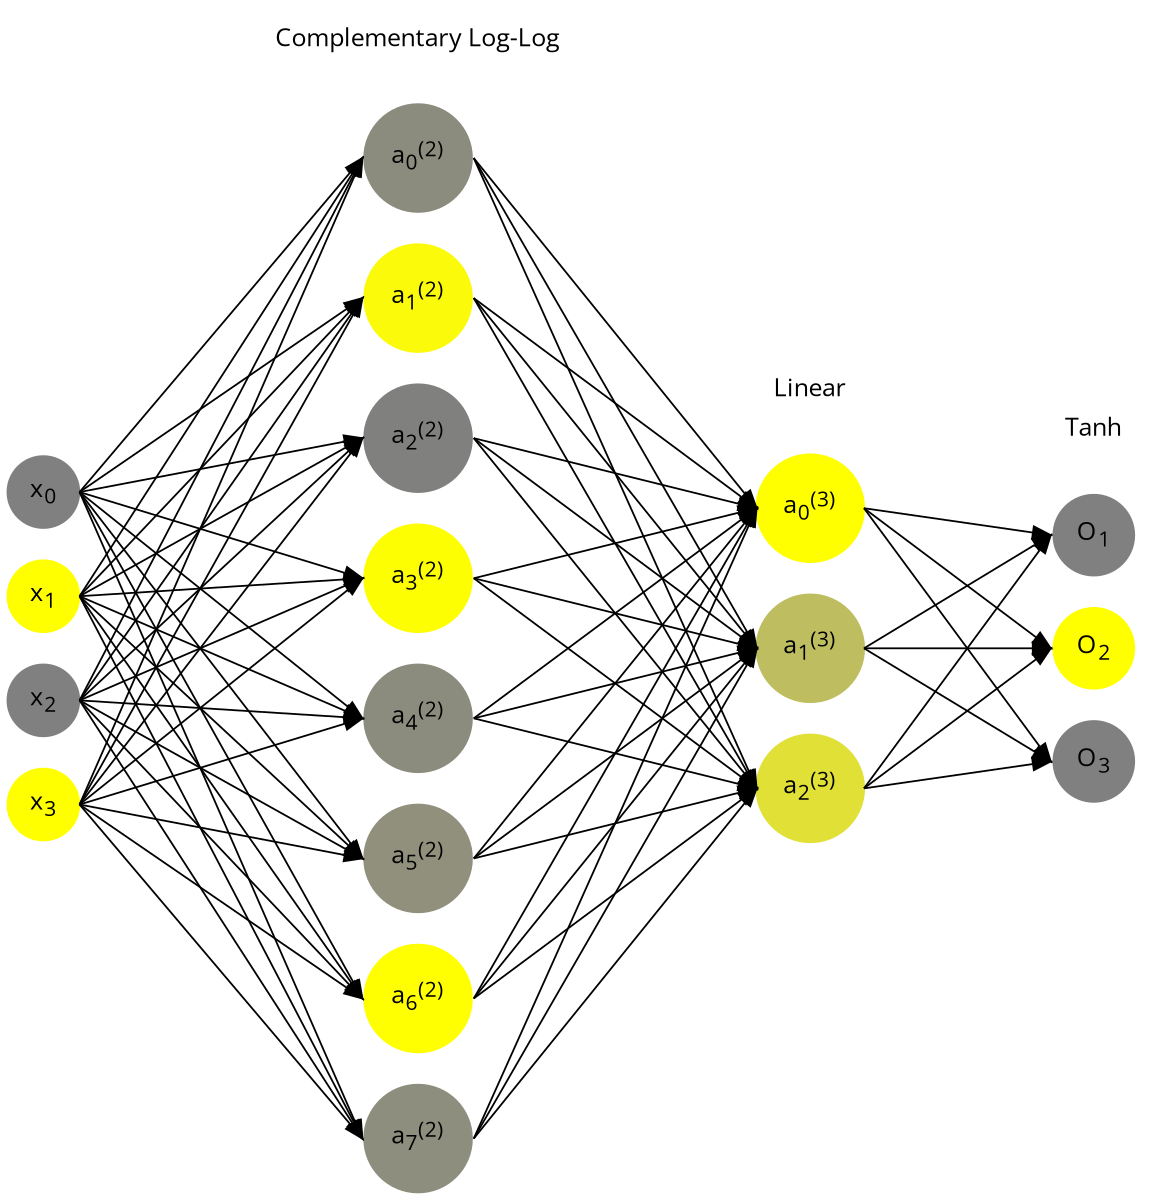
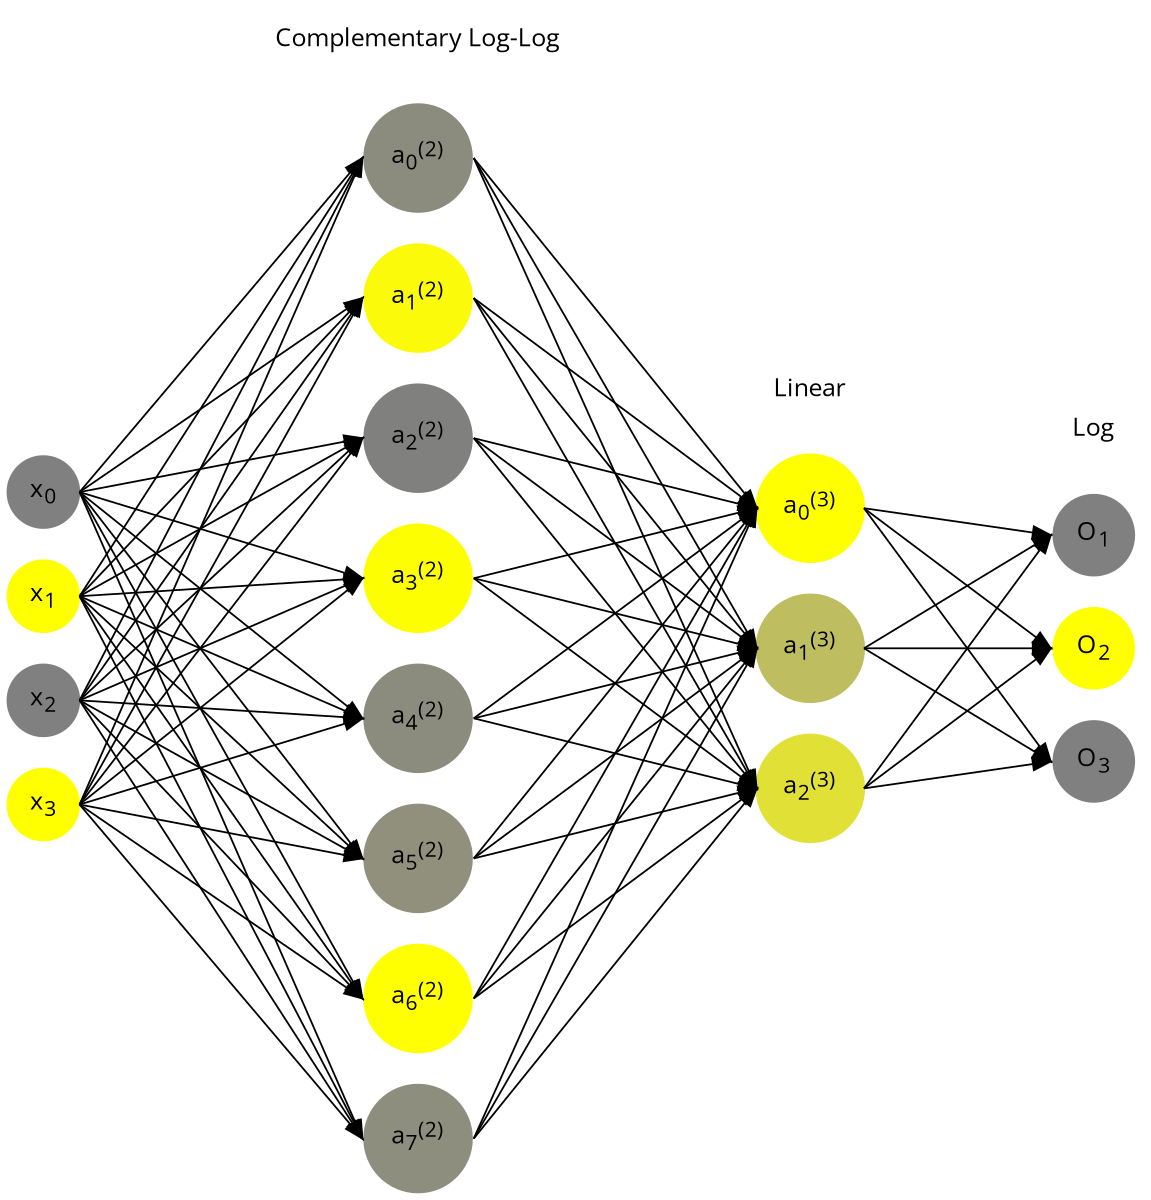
(1094, 429) -> (1094, 429)
